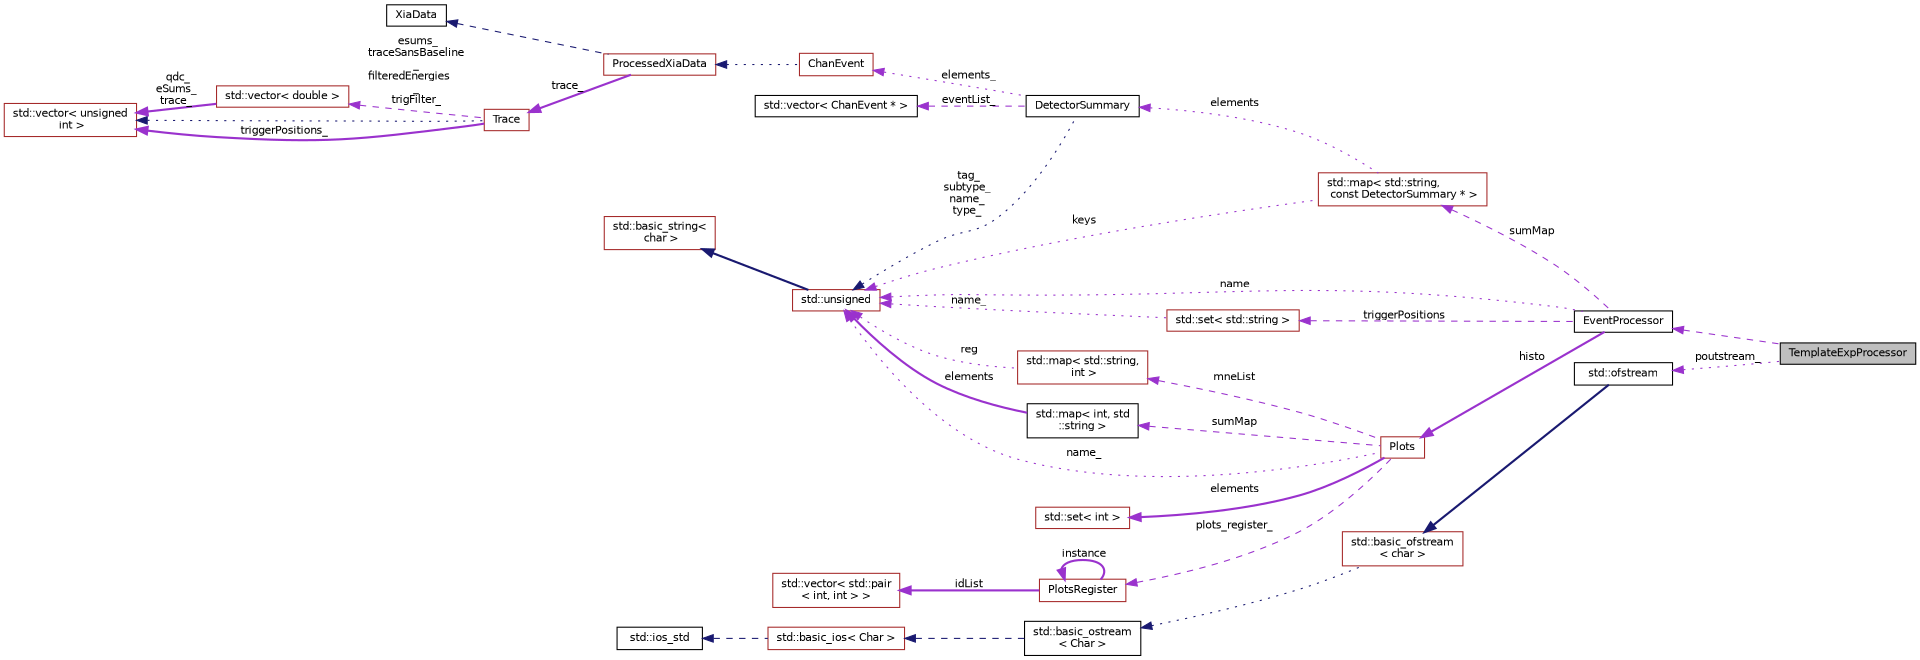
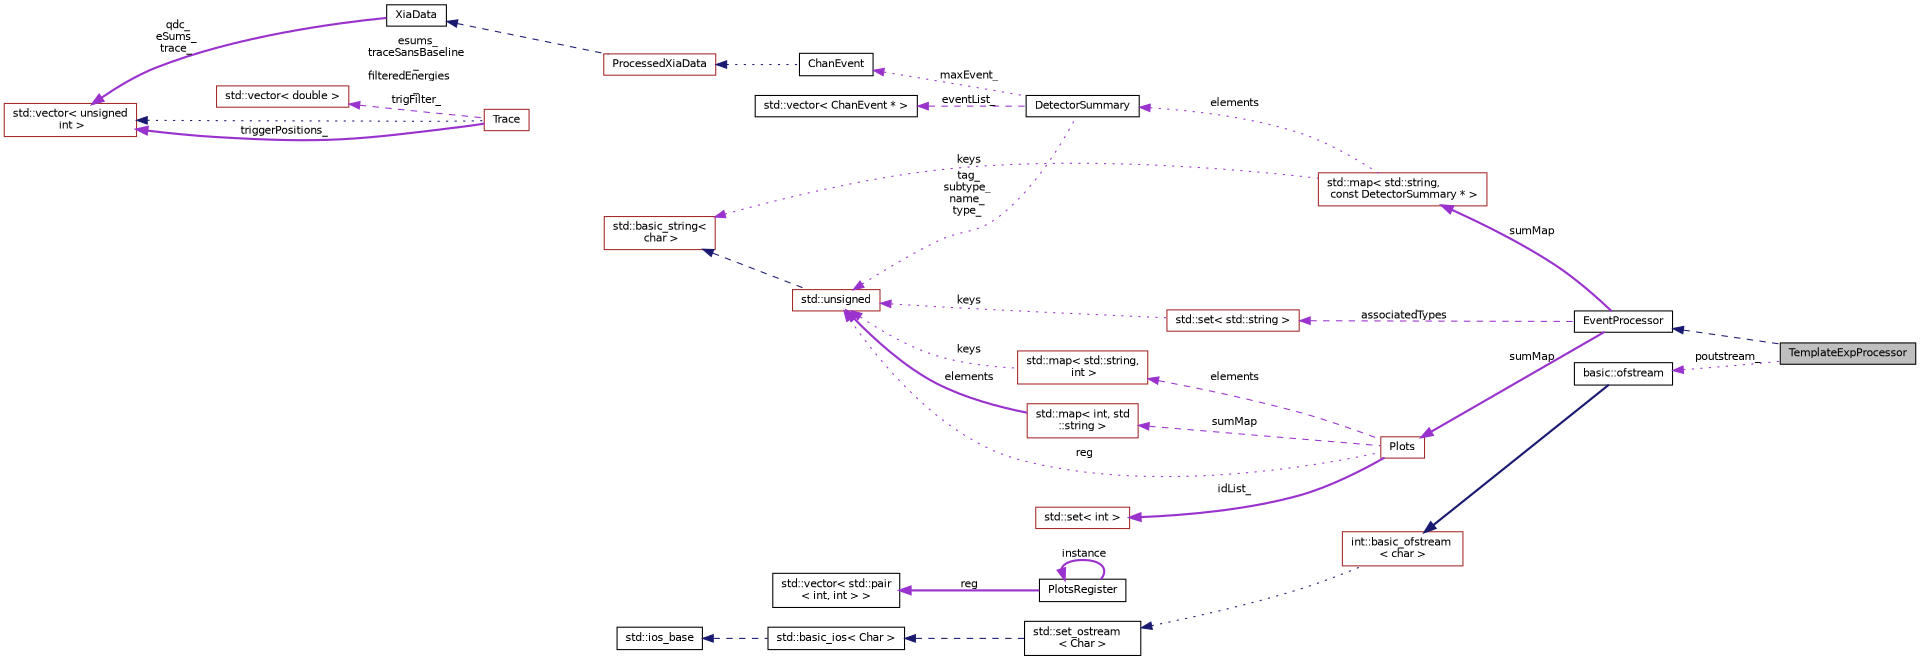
(836, 65) -> (836, 65)
(967, 76) -> (967, 76)
(585, 92) -> none
(182, 108) -> (239, 42)
(988, 224) -> (988, 224)
(1095, 235) -> (1019, 164)
(1536, 253) -> (1536, 253)
(761, 272) -> (761, 272)
(1238, 292) -> none
(967, 301) -> (967, 301)
(1403, 316) -> (1403, 316)
(1732, 337) -> (1732, 337)
(967, 350) -> (967, 350)
(1531, 357) -> (1531, 357)
(1623, 374) -> (1623, 374)
(1233, 378) -> (1233, 378)
(1083, 421) -> (1083, 421)
(1083, 453) -> (1083, 453)
(1233, 490) -> (1233, 490)
(1276, 543) -> none
(1403, 549) -> (1403, 549)
(967, 585) -> (967, 585)
(836, 590) -> (836, 590)
(1083, 590) -> (1083, 590)
(660, 638) -> (660, 638)
(836, 638) -> (836, 638)
(1083, 638) -> (1083, 638)
